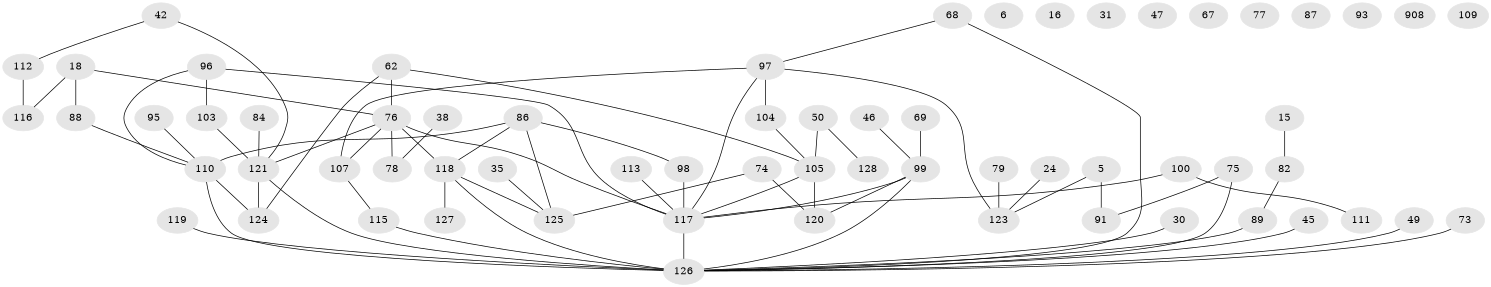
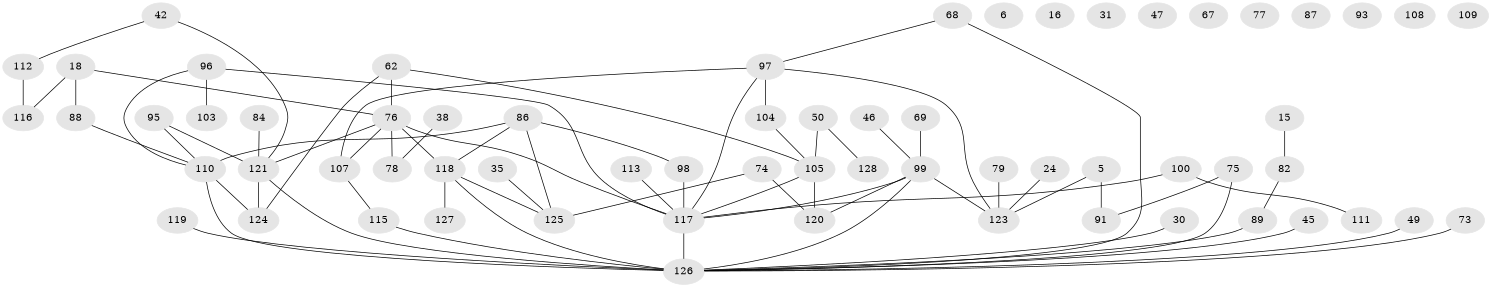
(1415, 16) -> (1415, 16)
(233, 144) -> (206, 143)
none -> (957, 193)
